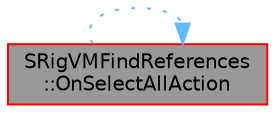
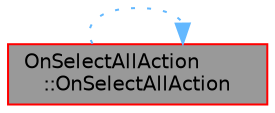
(138, 74) -> (138, 74)
